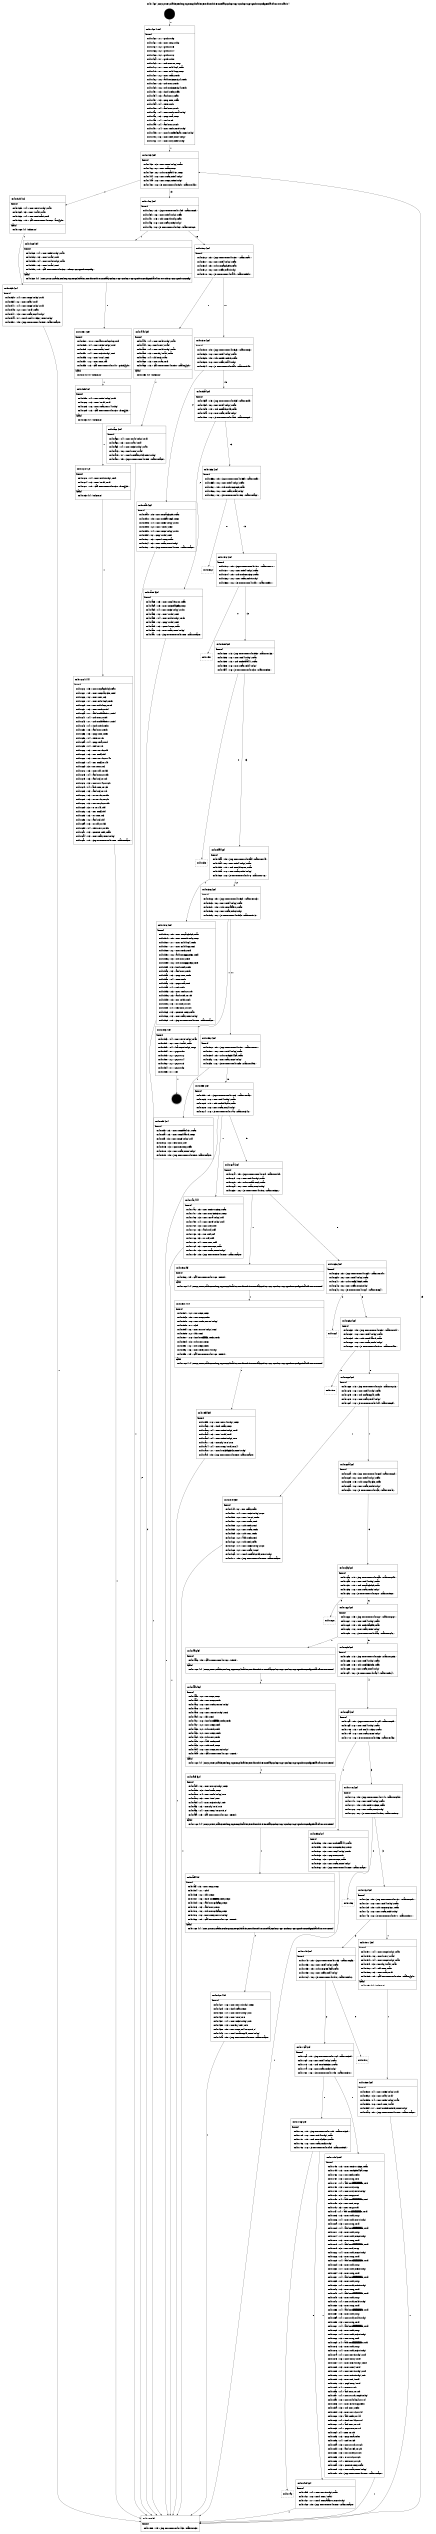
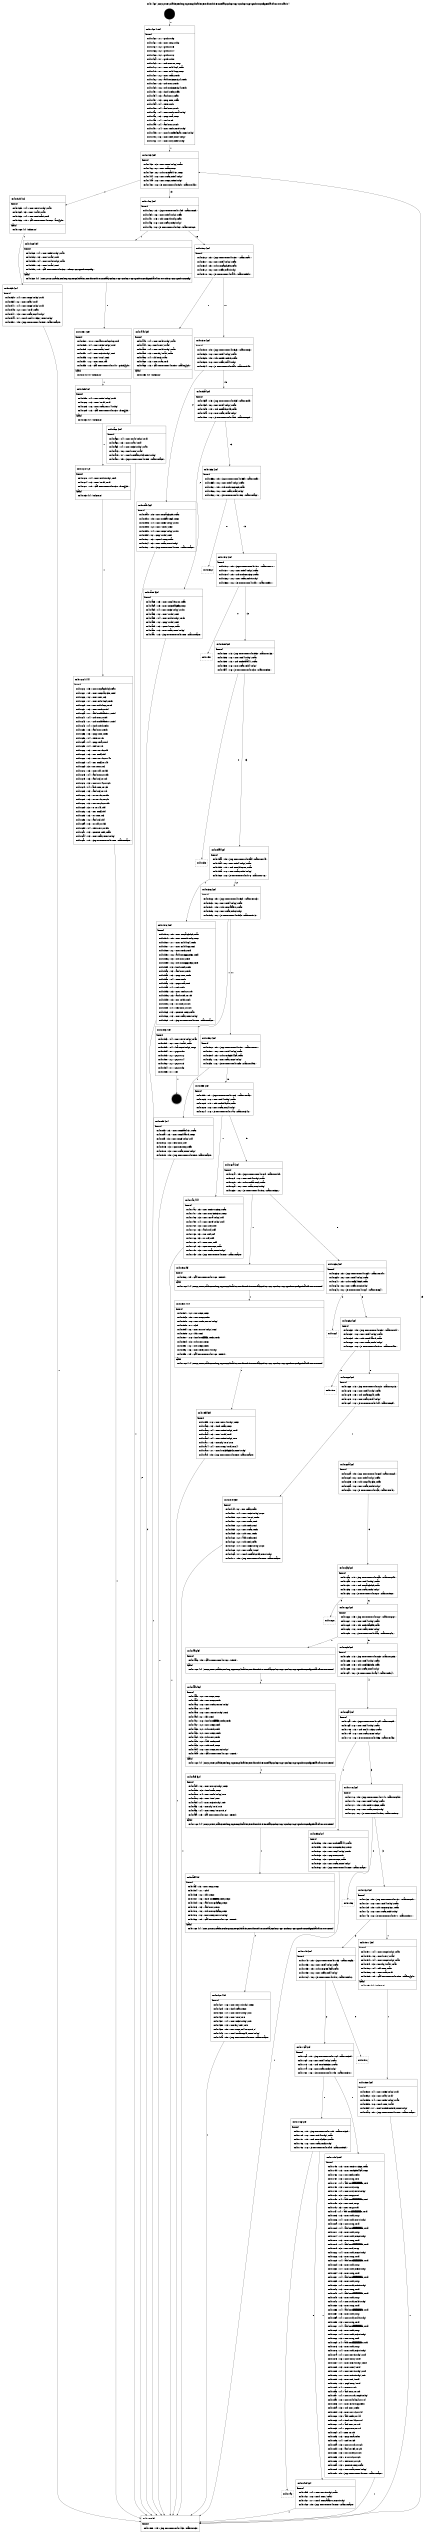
(149, 402) -> none
(368, 1433) -> none
(165, 1807) -> (159, 1836)
